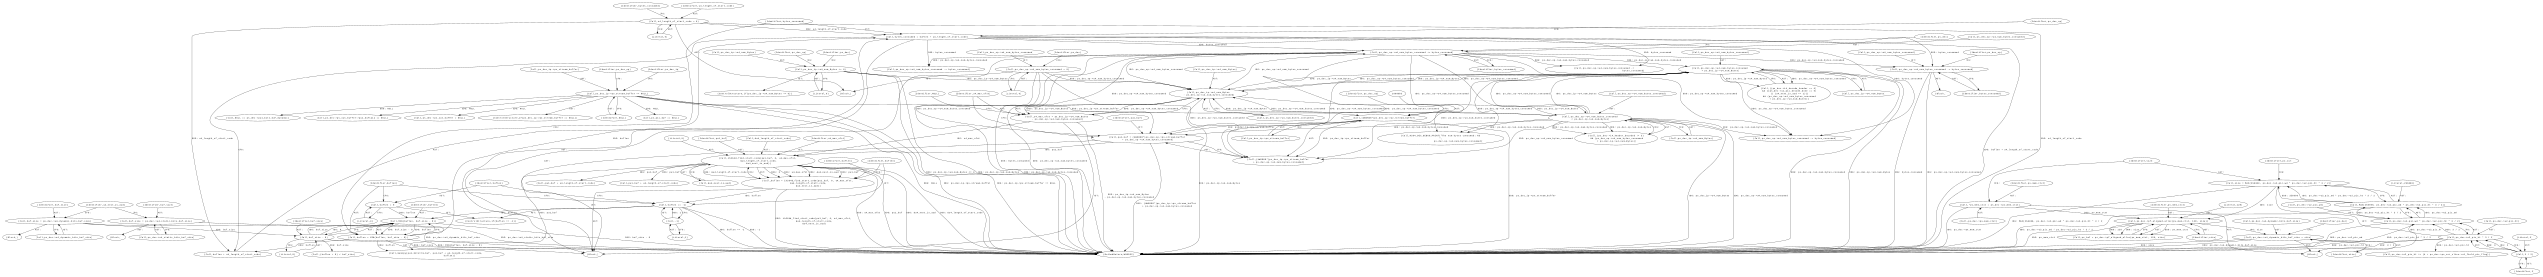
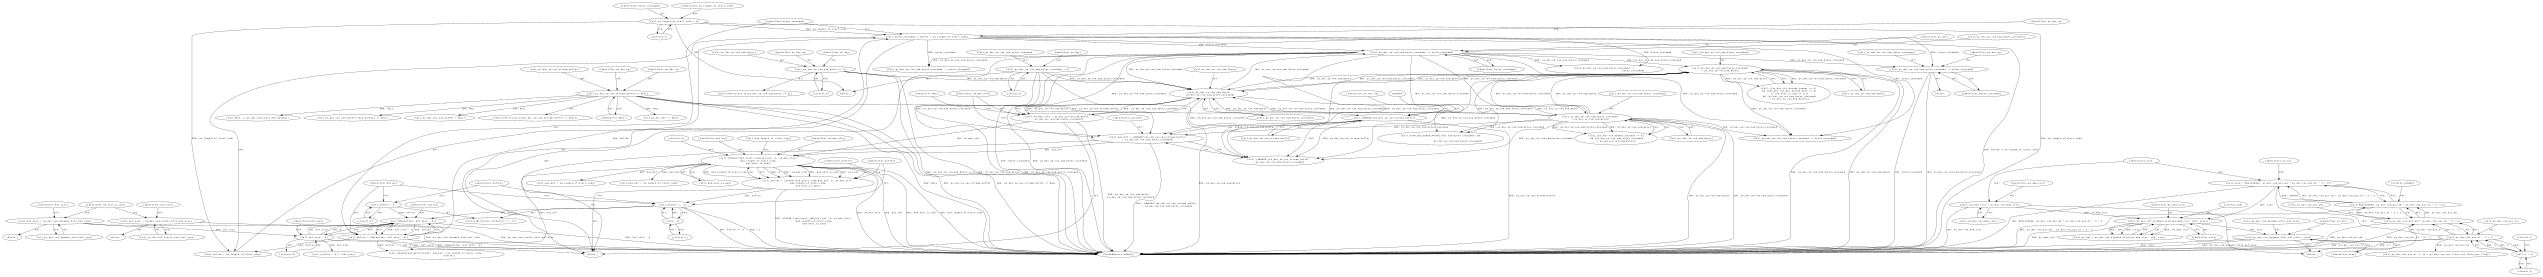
none -> (1987, 213)
(2525, 271) -> (2525, 271)
